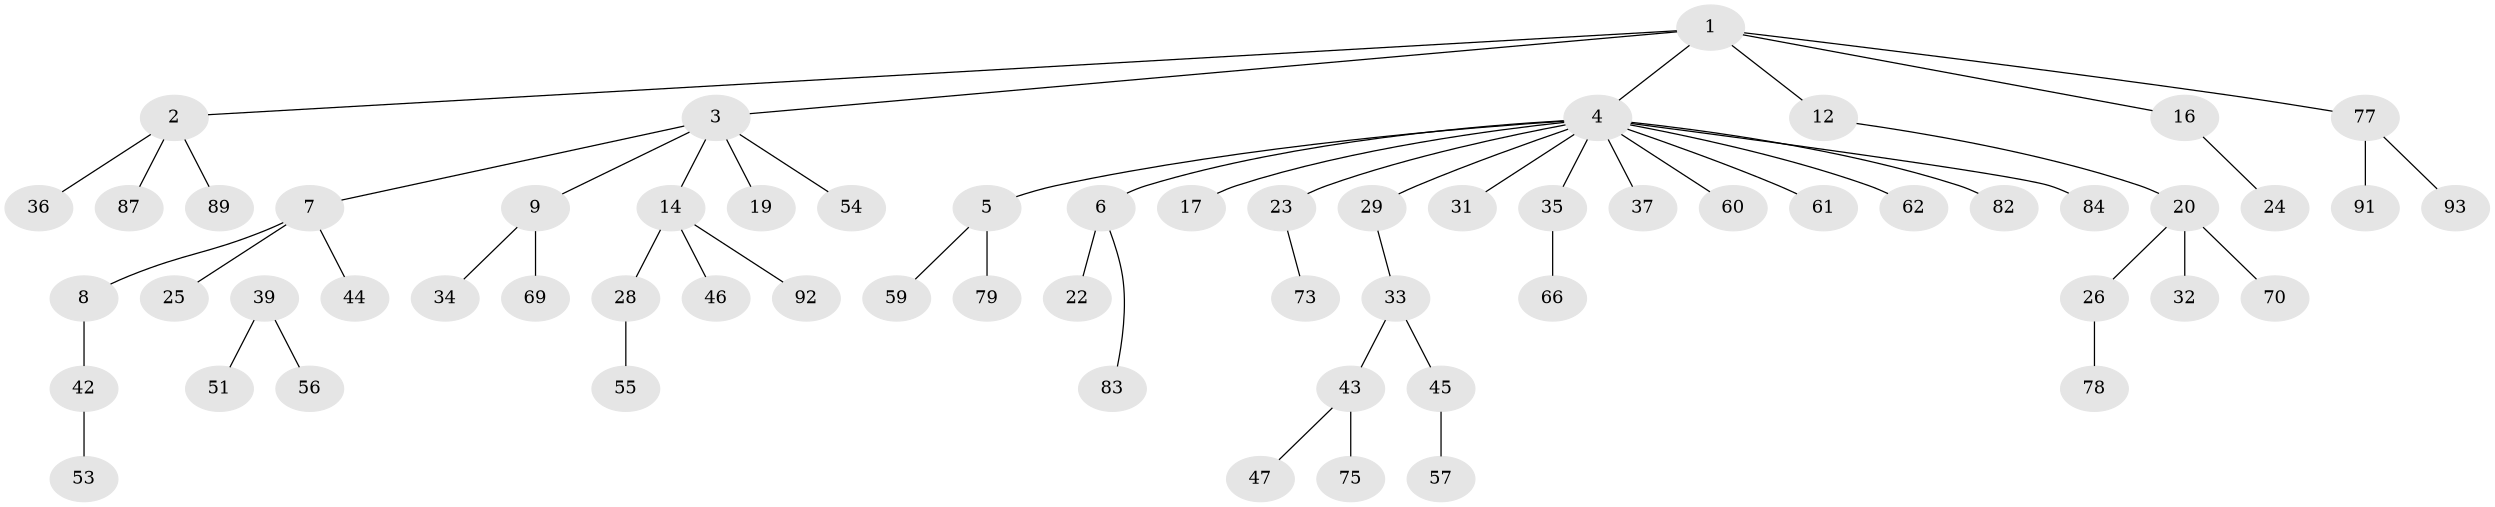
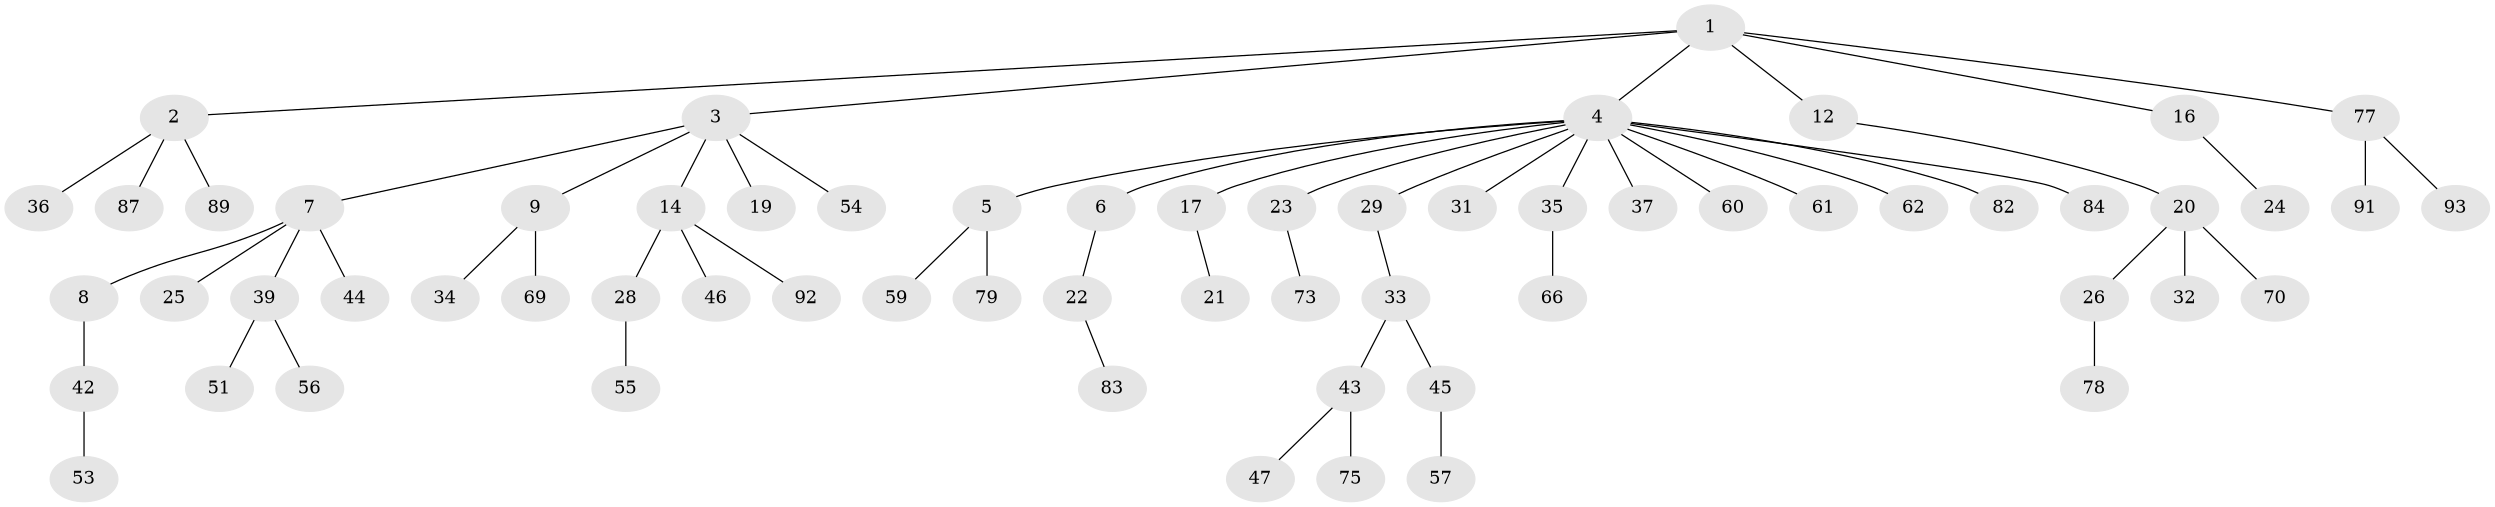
none -> (287, 253)
(1124, 298) -> (1095, 344)
none -> (1215, 298)
